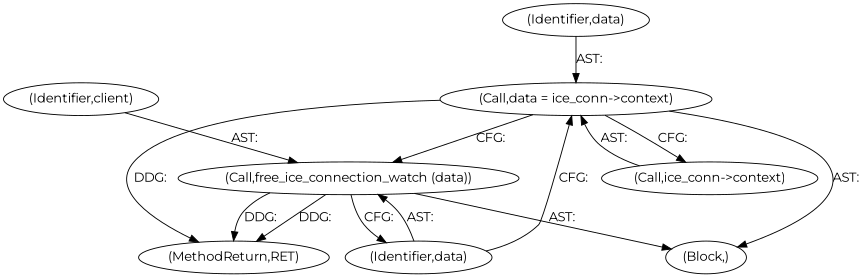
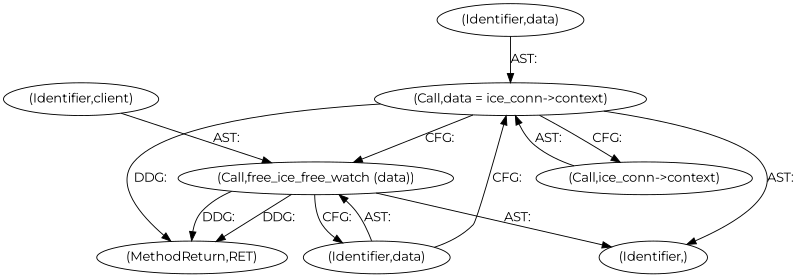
(349, 178) -> (316, 178)
(706, 257) -> (653, 257)
